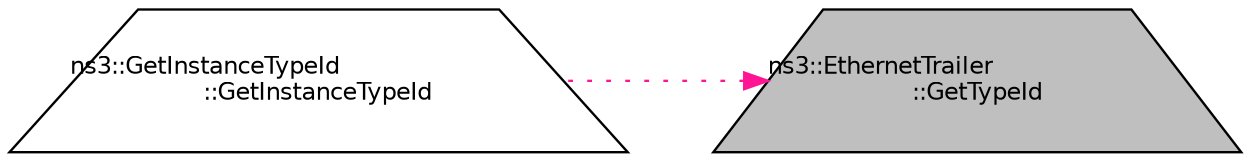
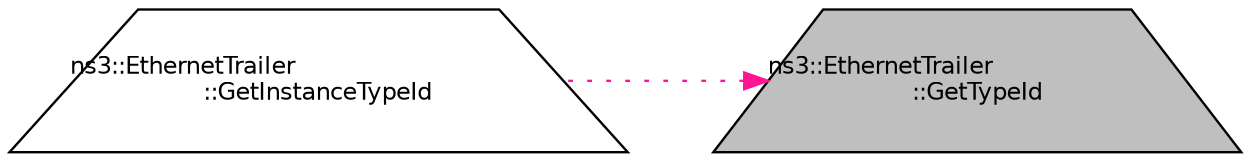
(319, 81) -> (319, 81)
